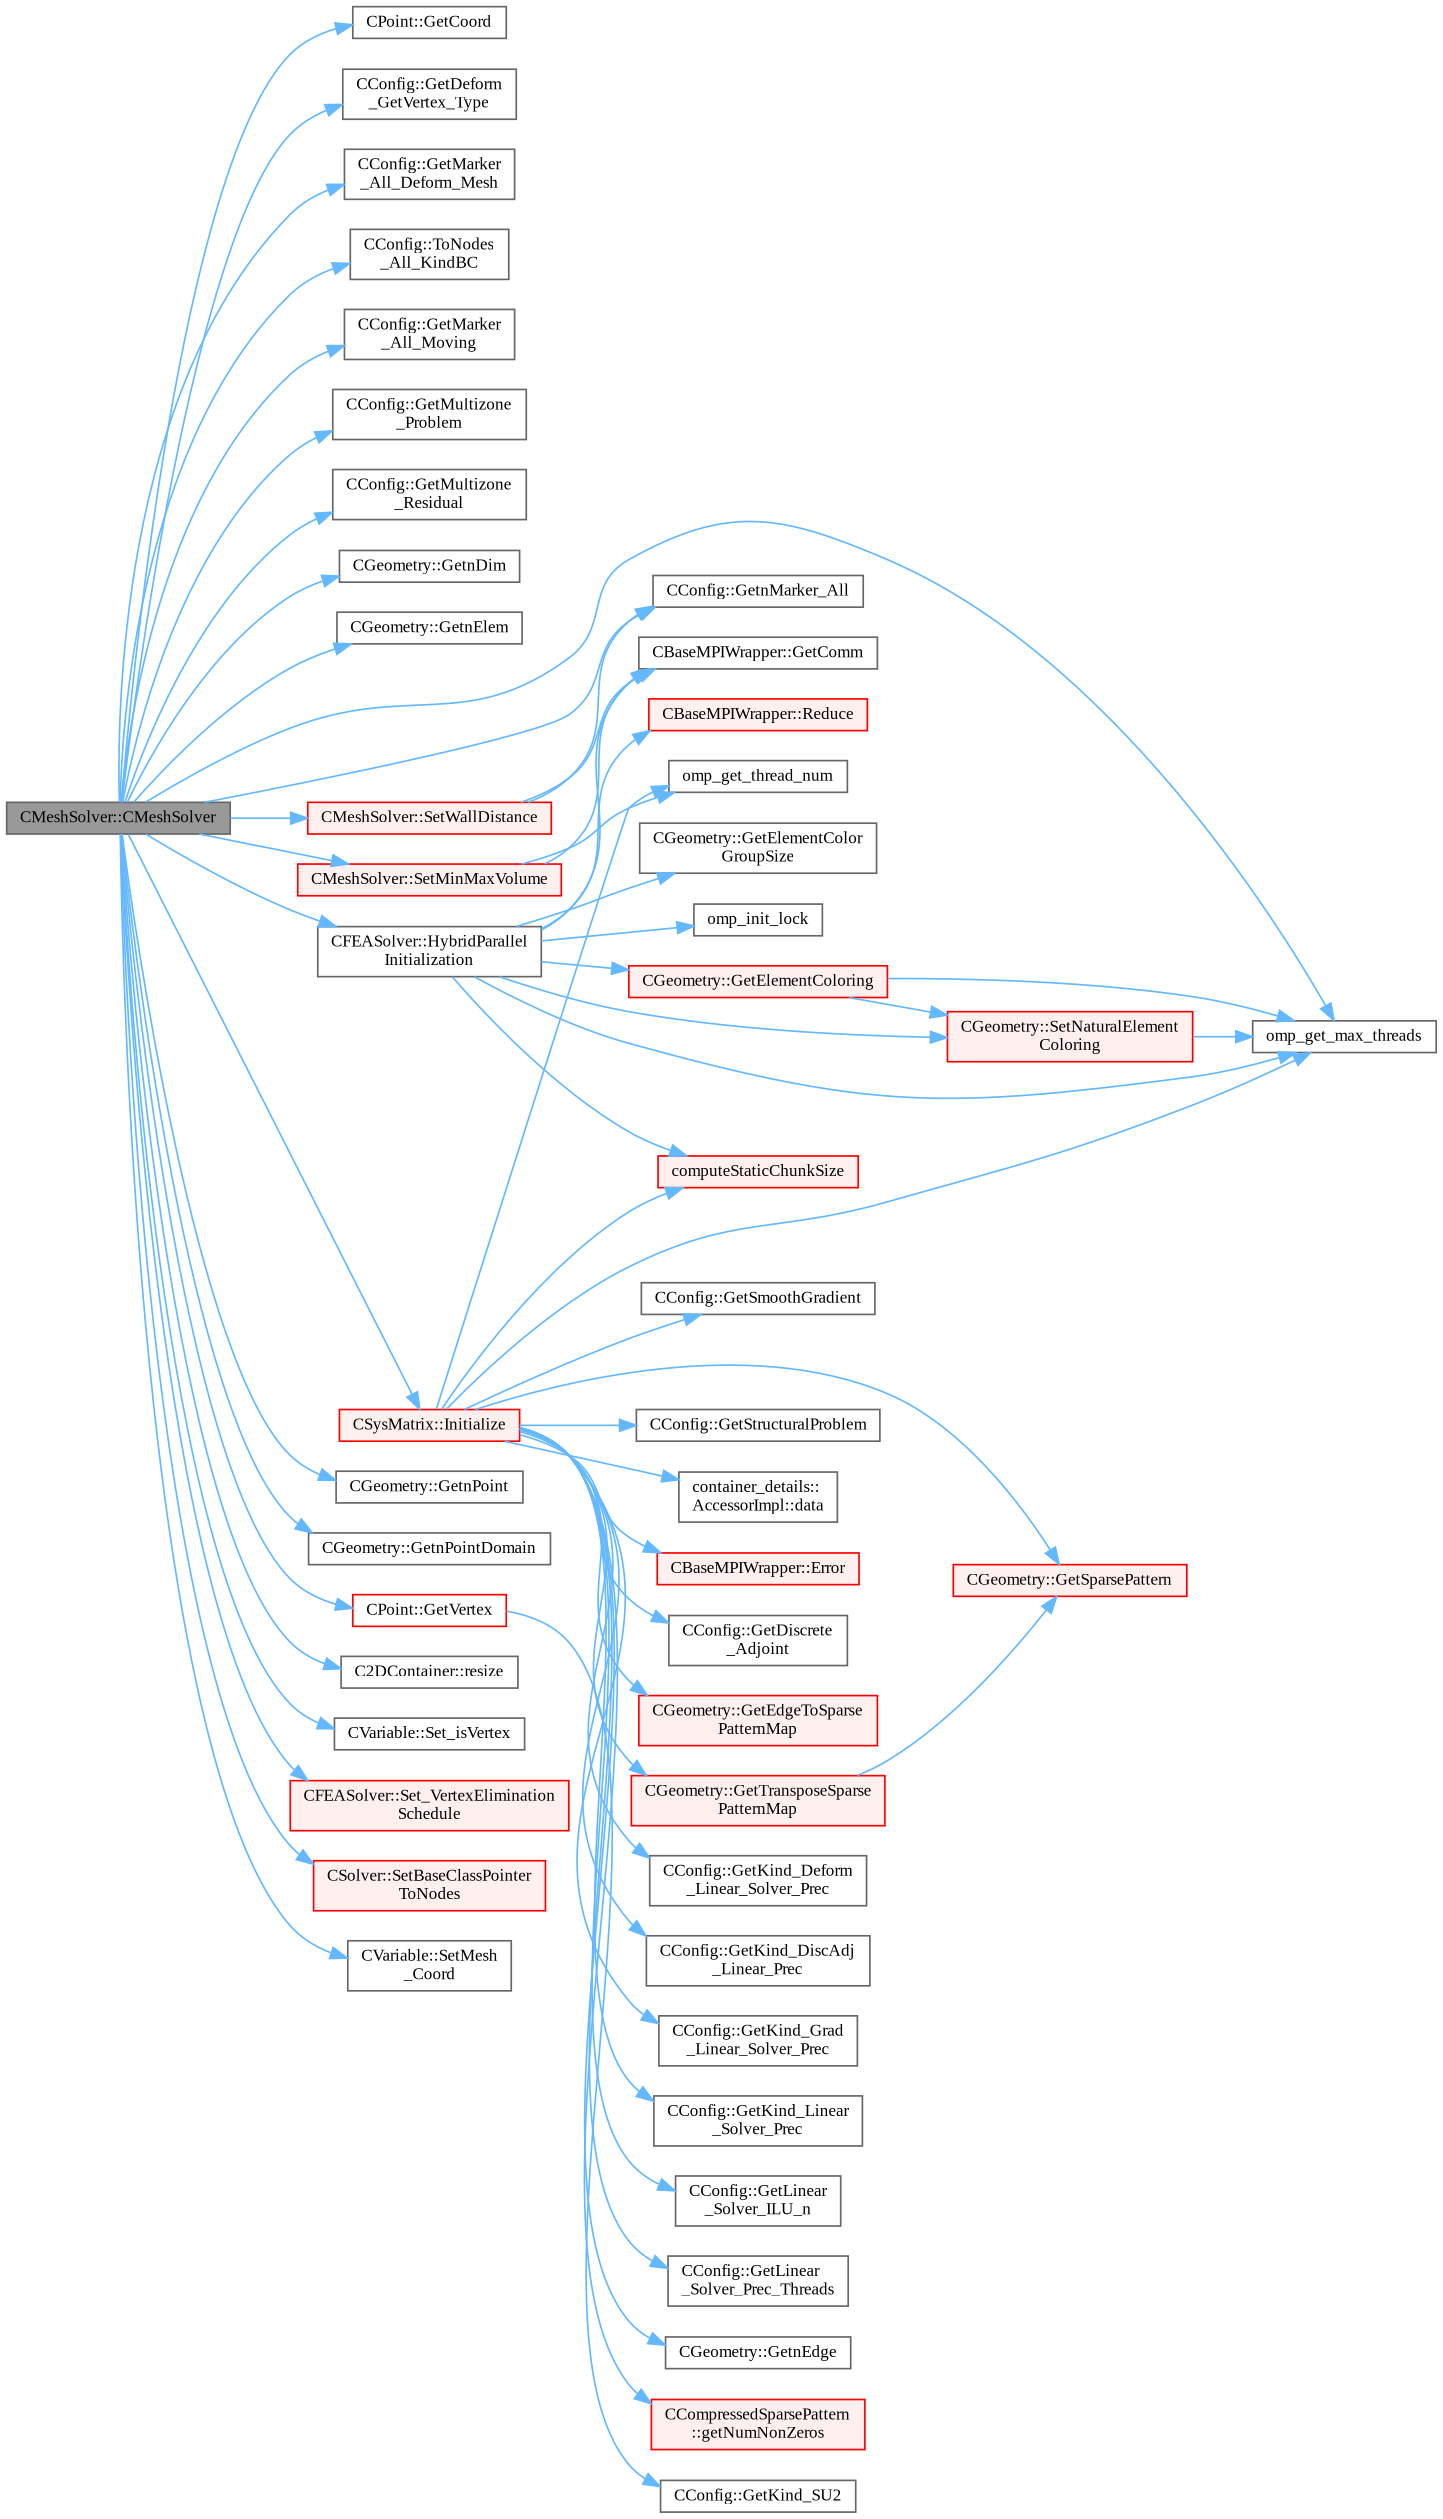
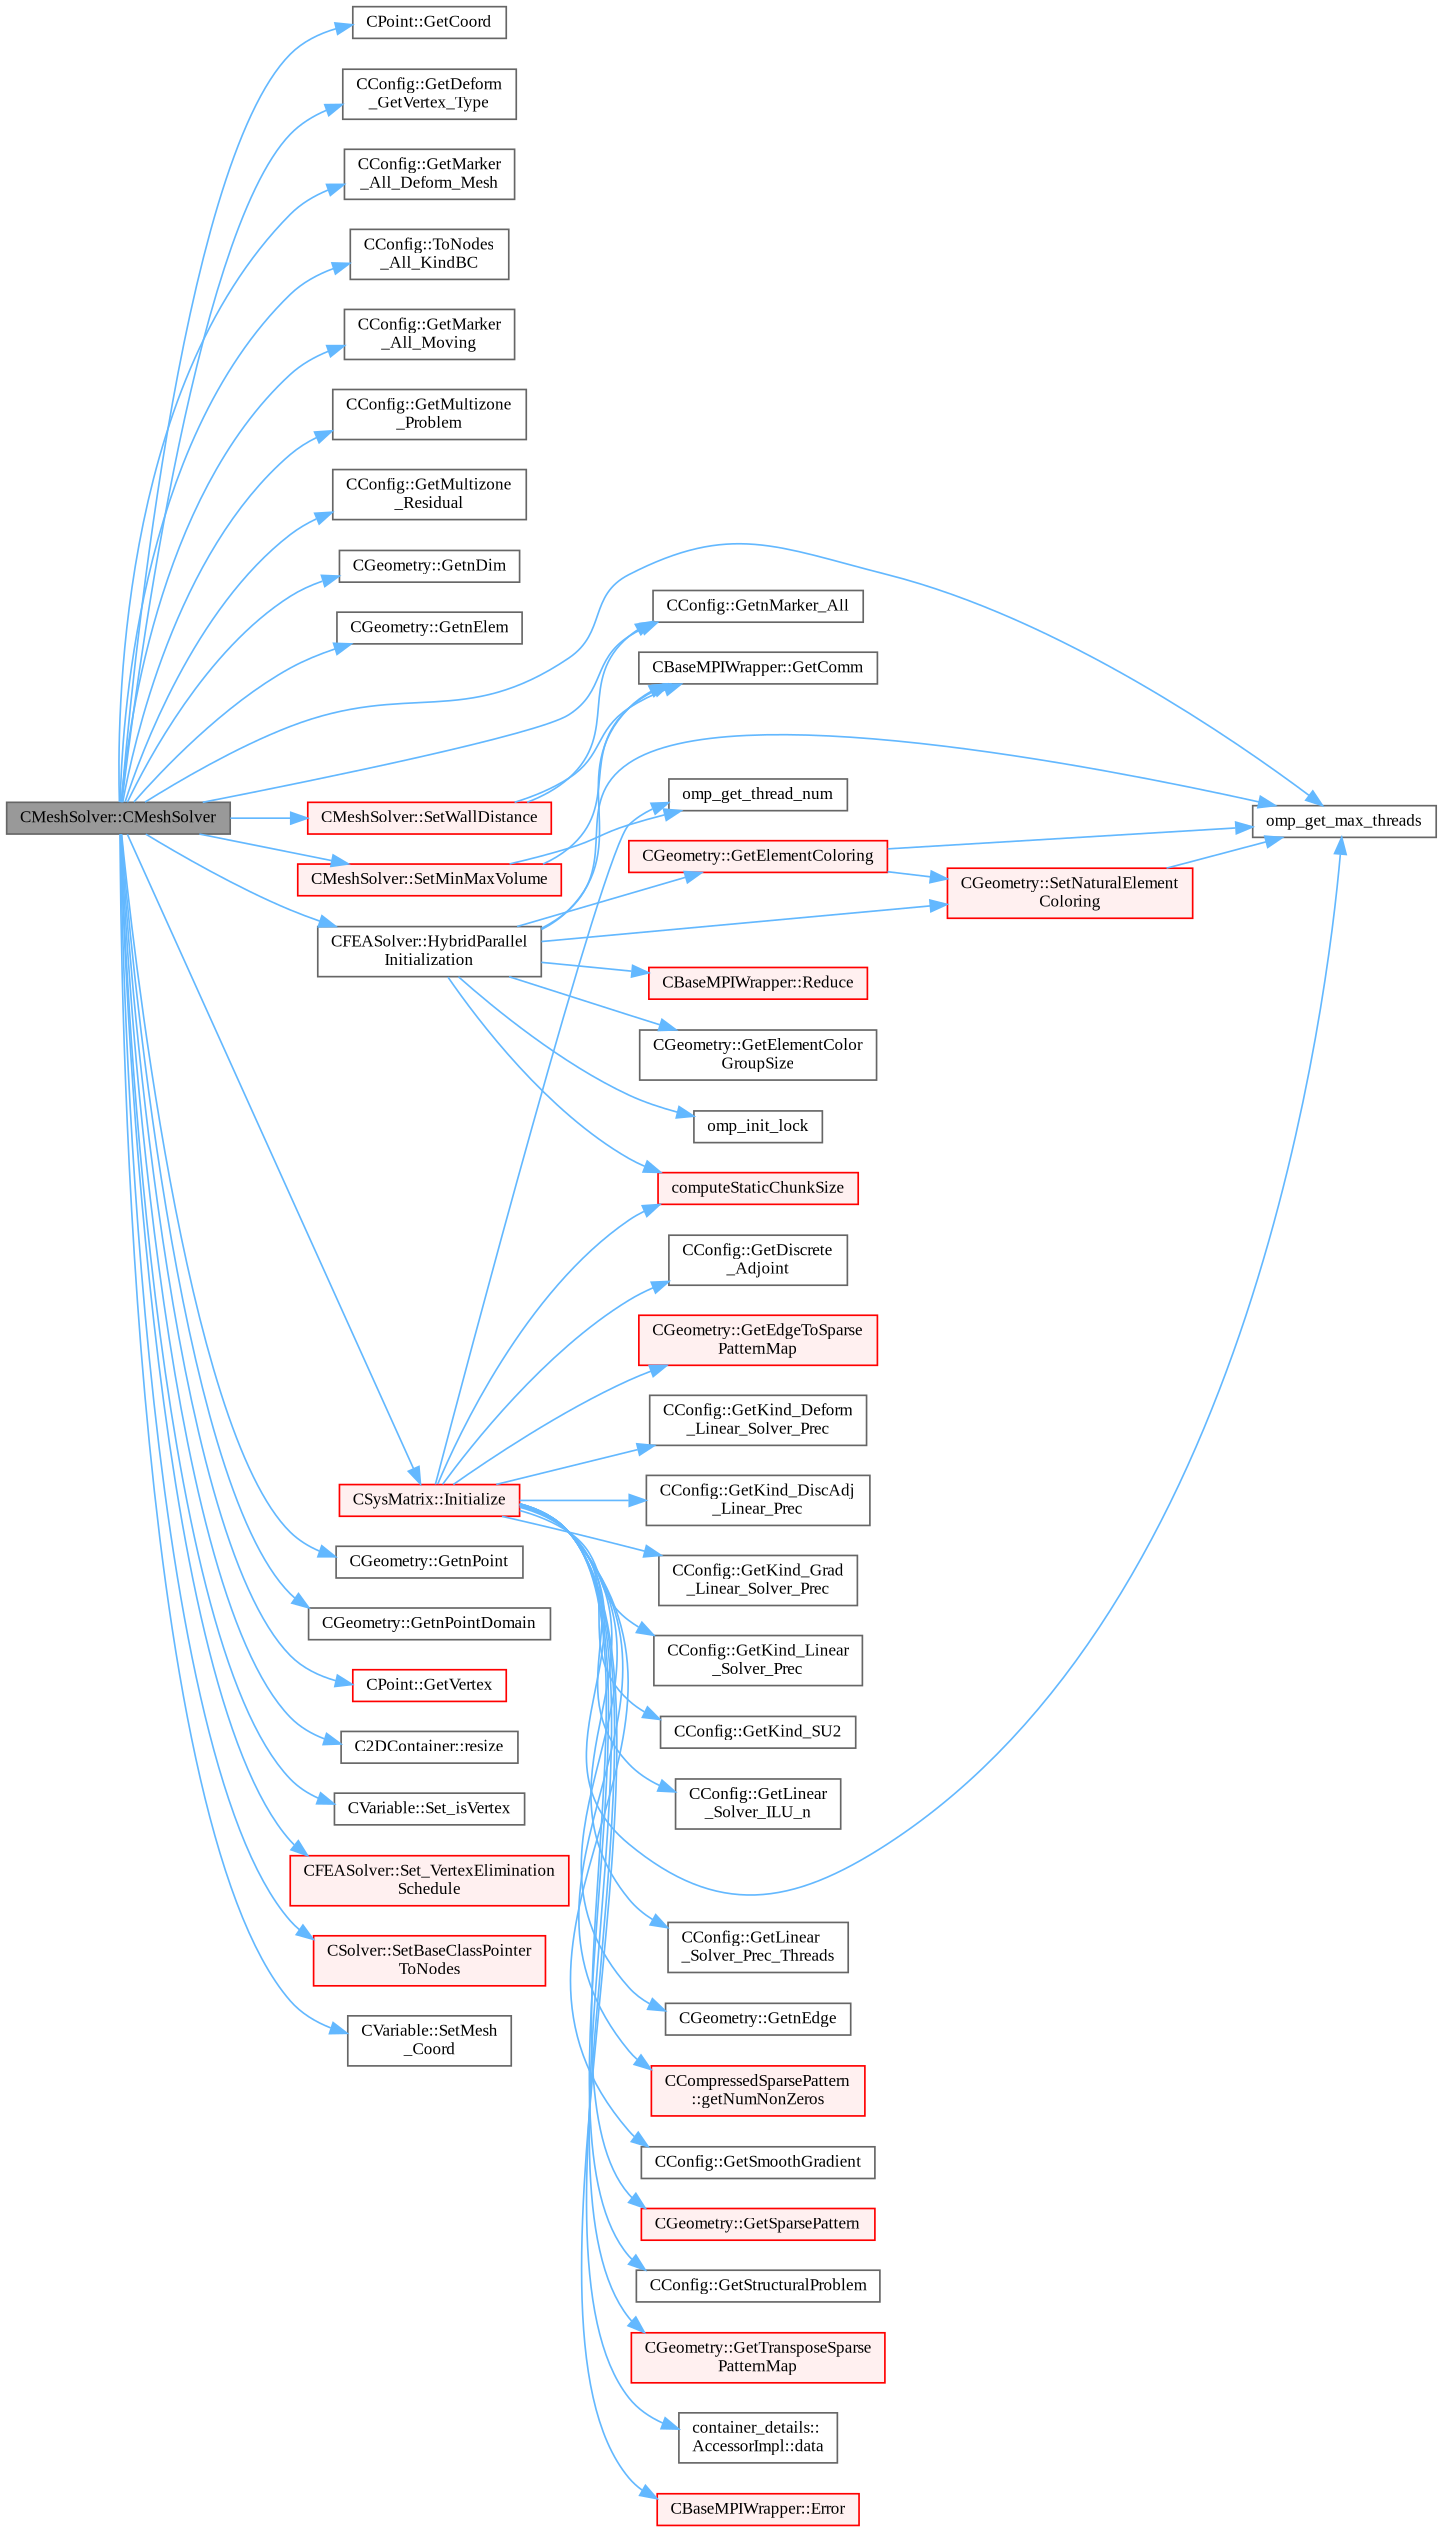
(961, 1704) -> none
(601, 2029) -> (598, 1598)
